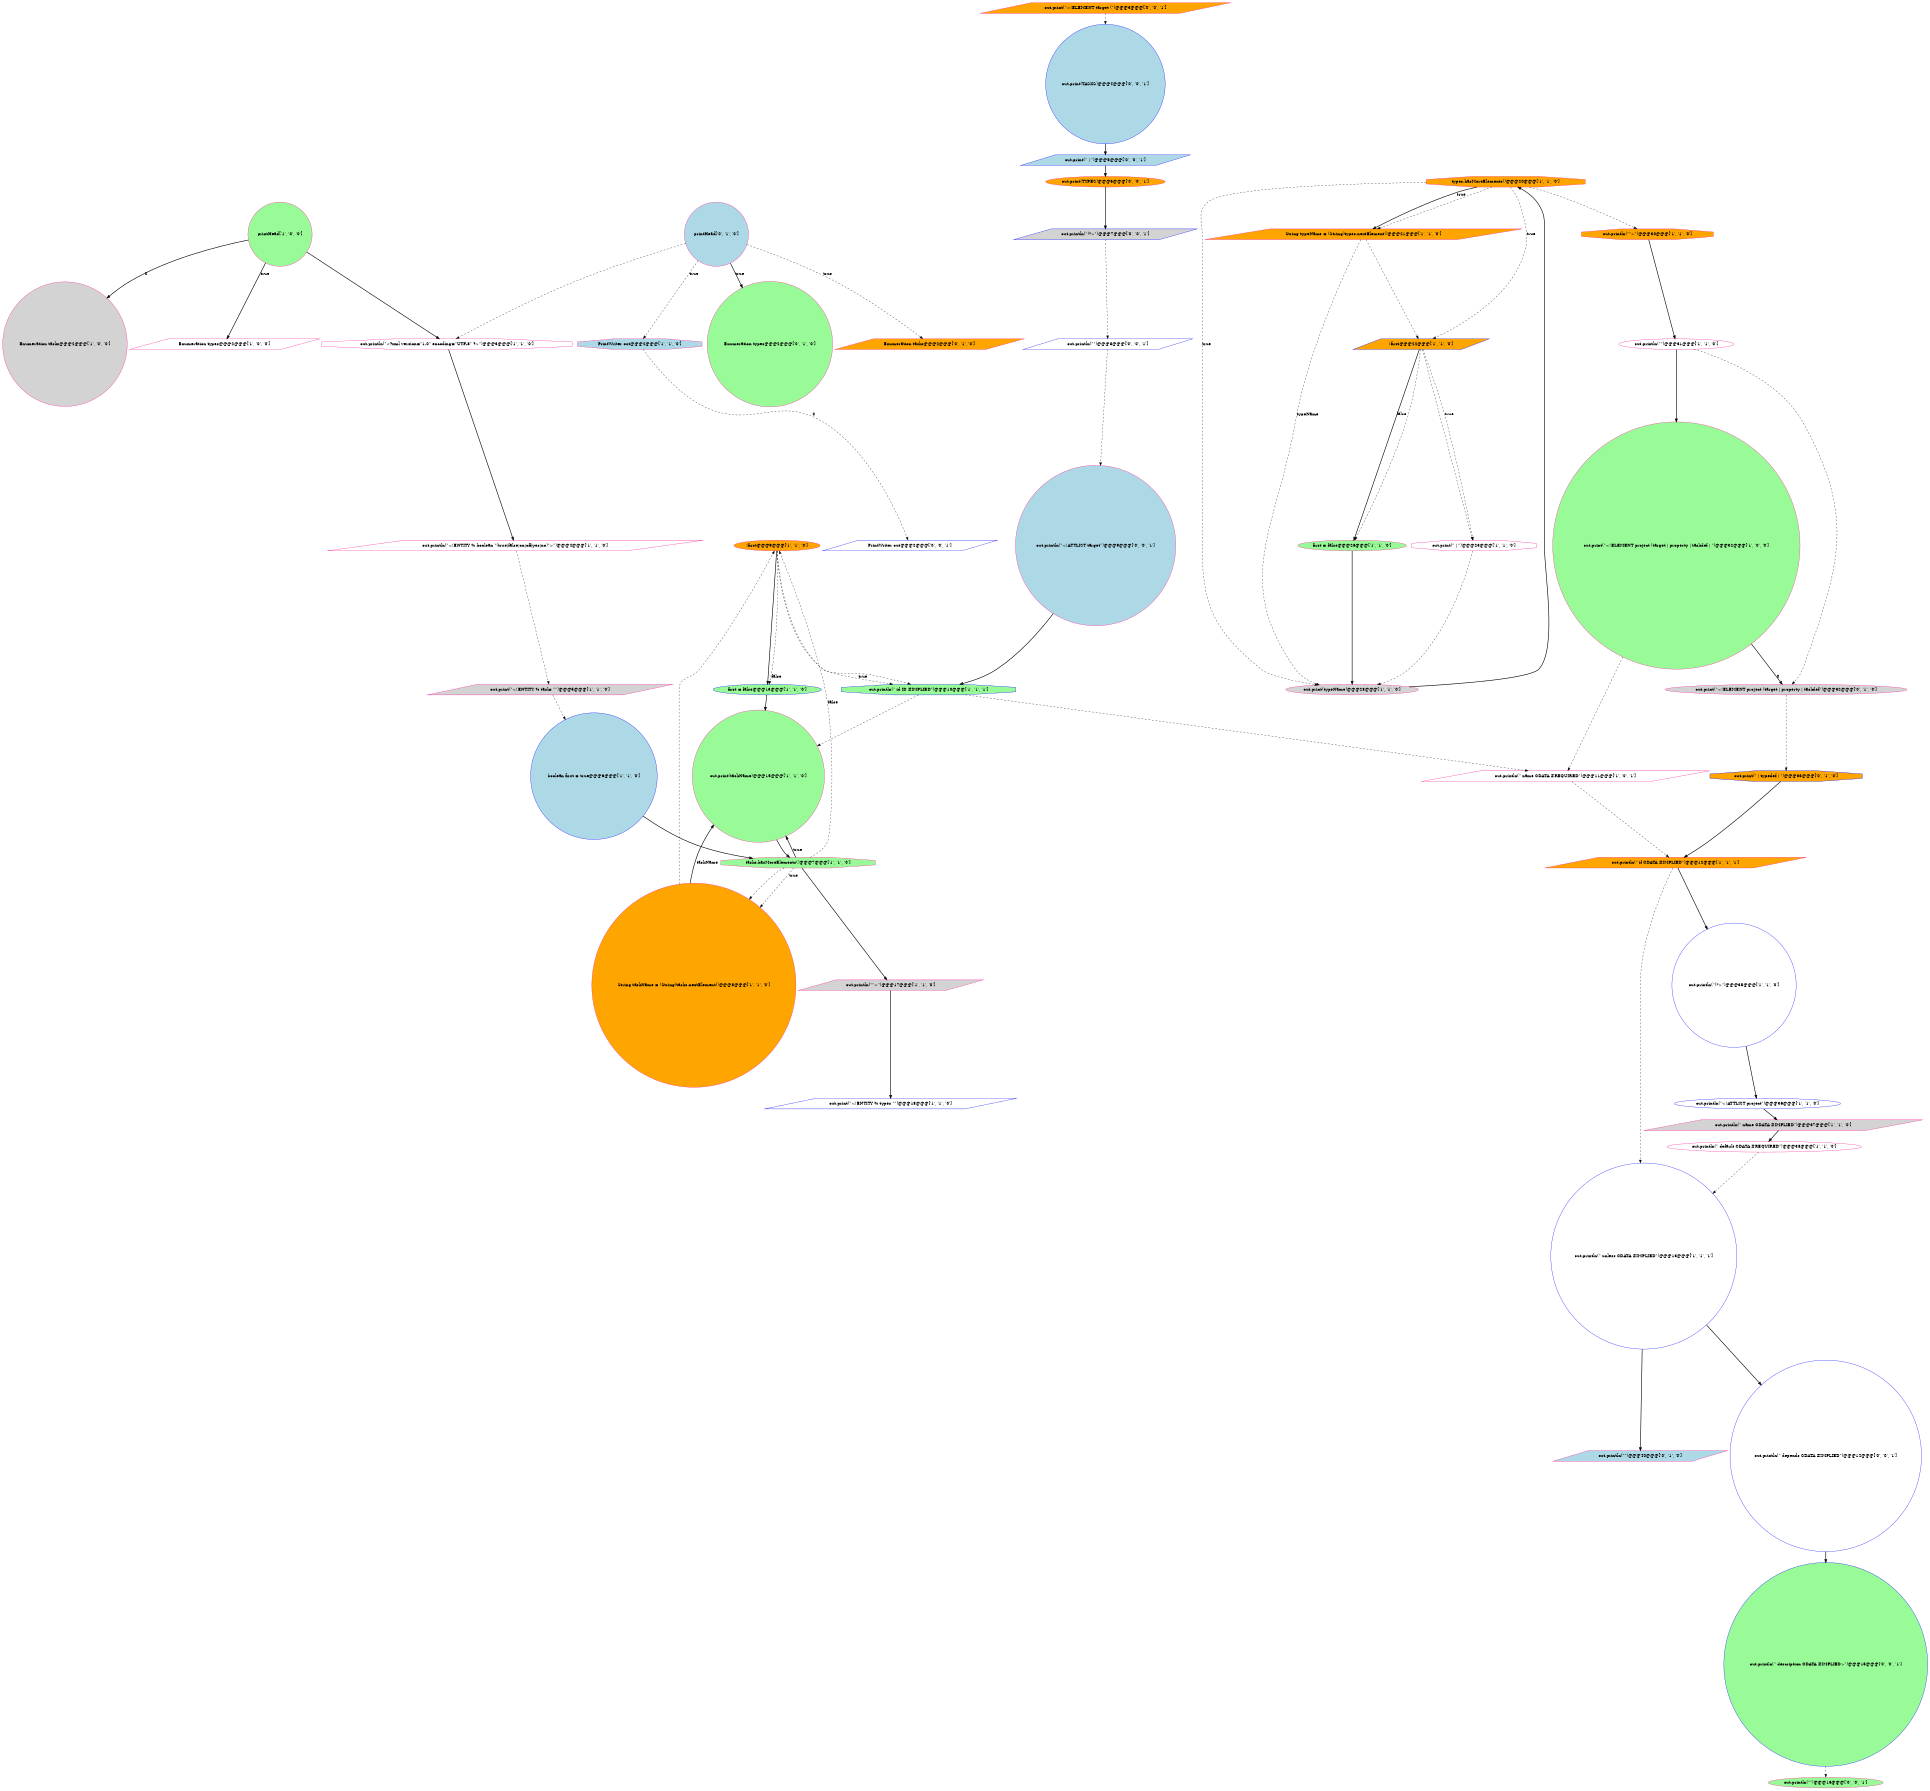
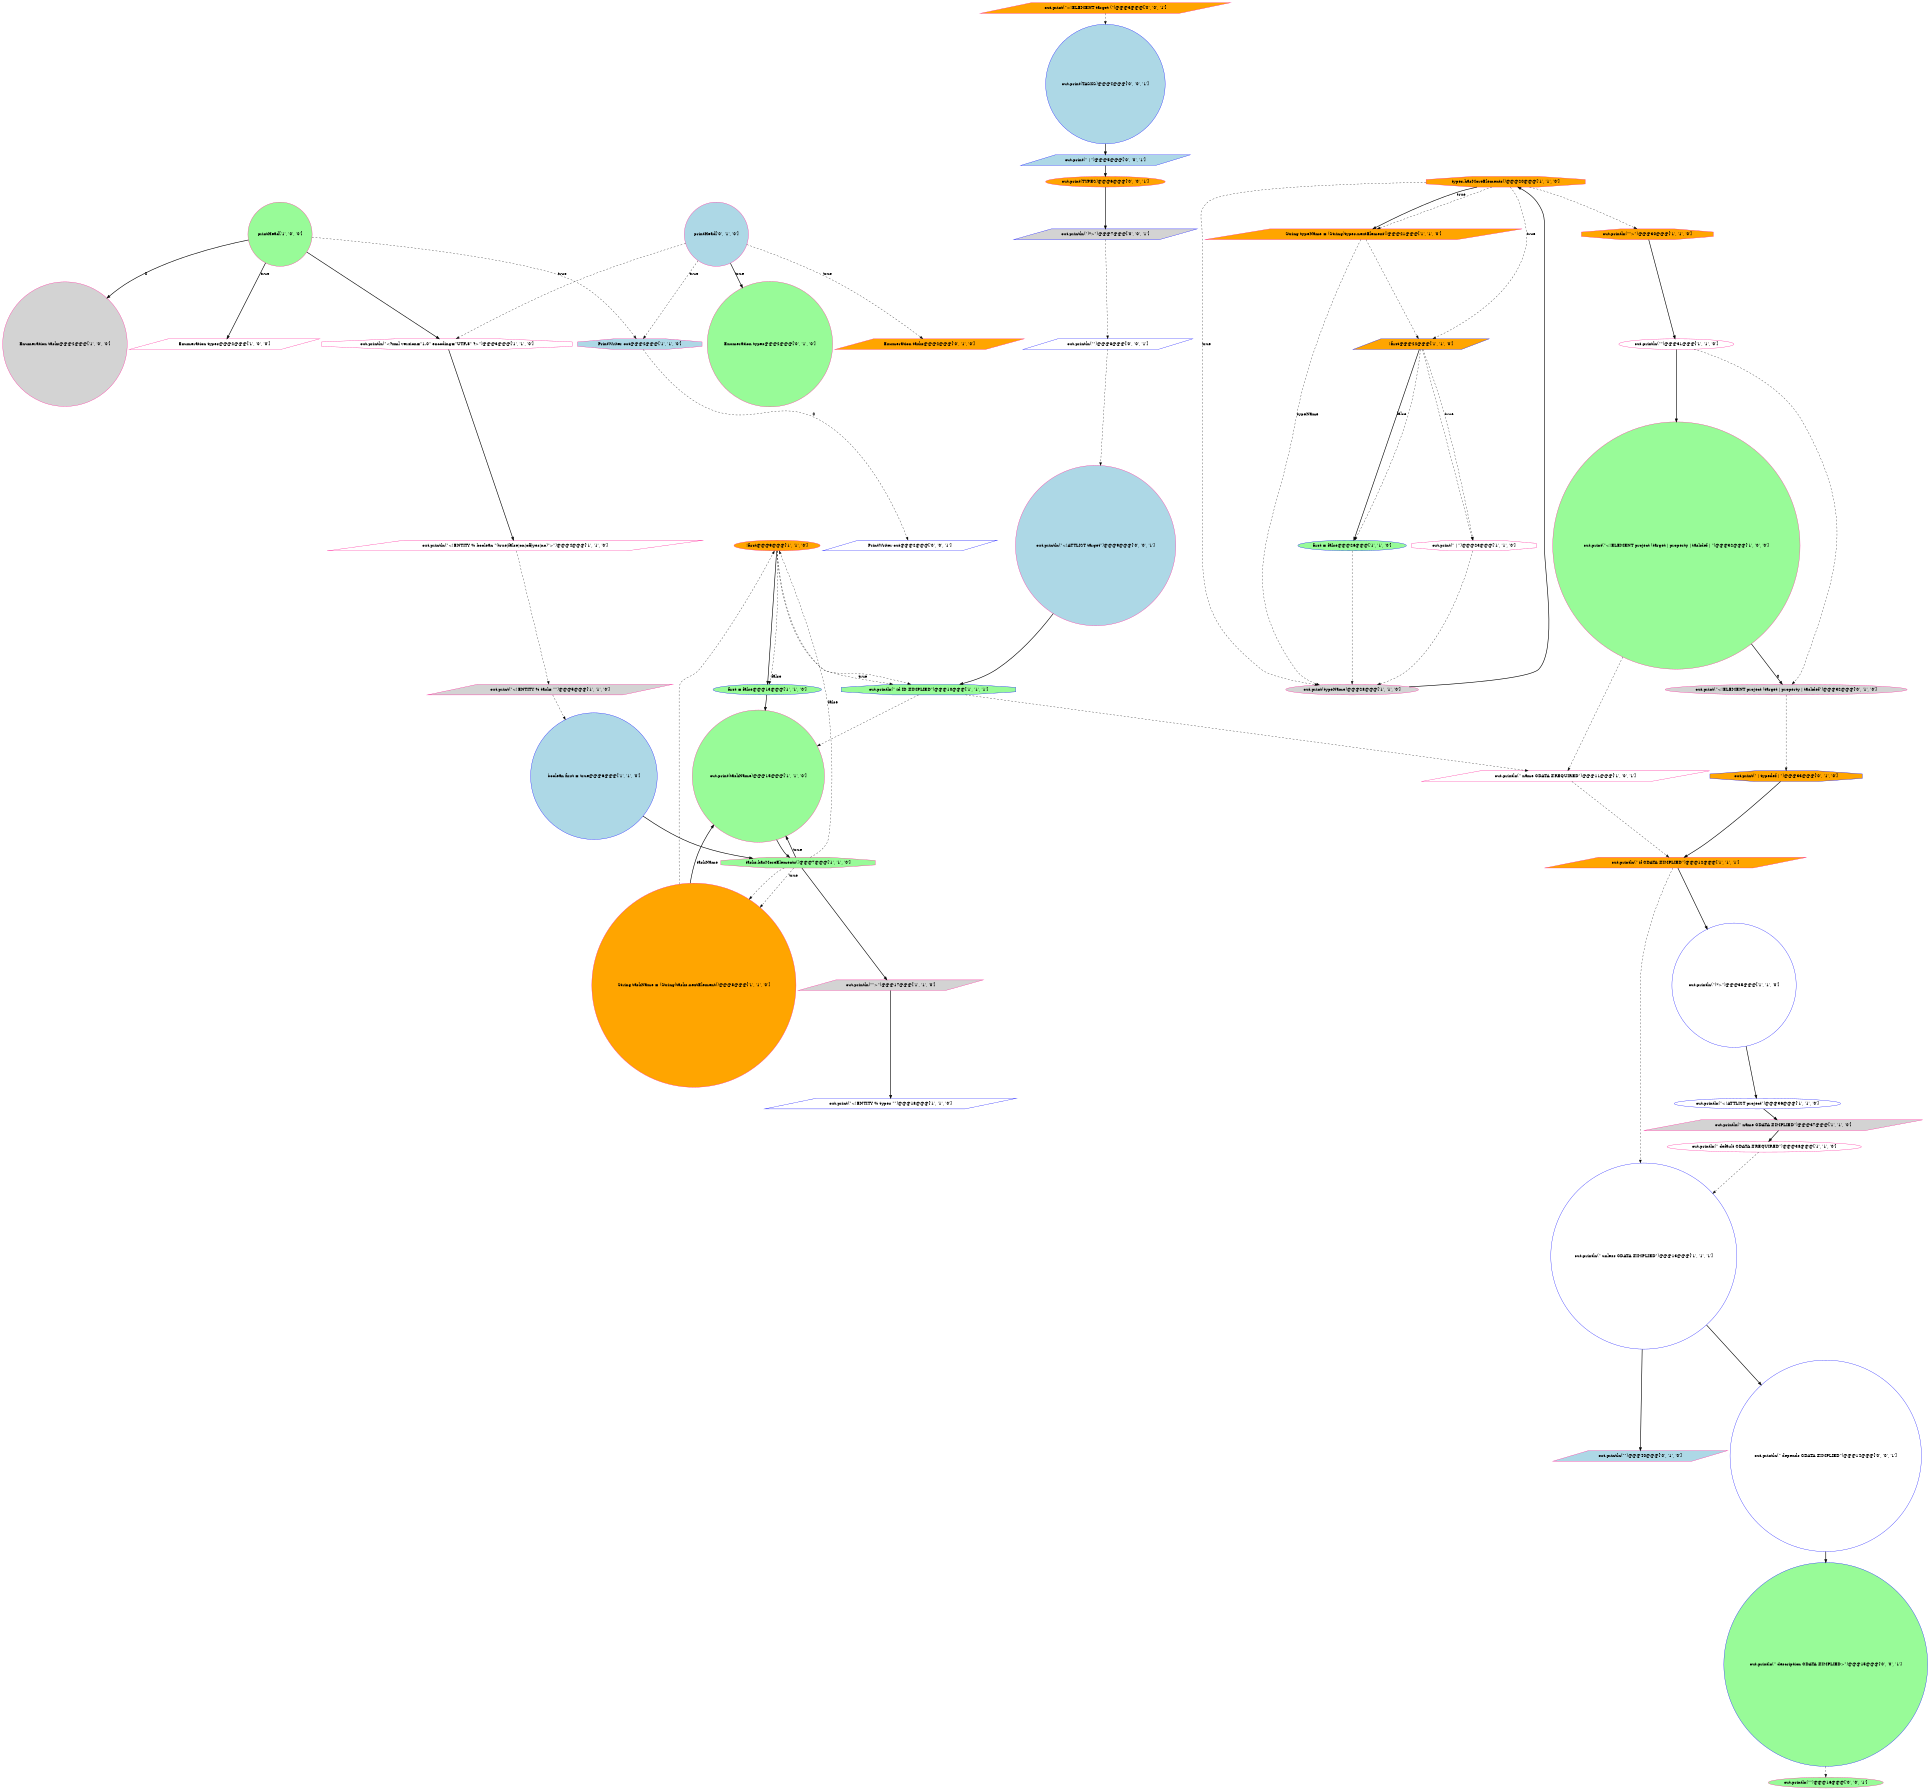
none -> (485, 258)
(1352, 546) -> (1352, 546)
(1352, 616) -> (1352, 616)
